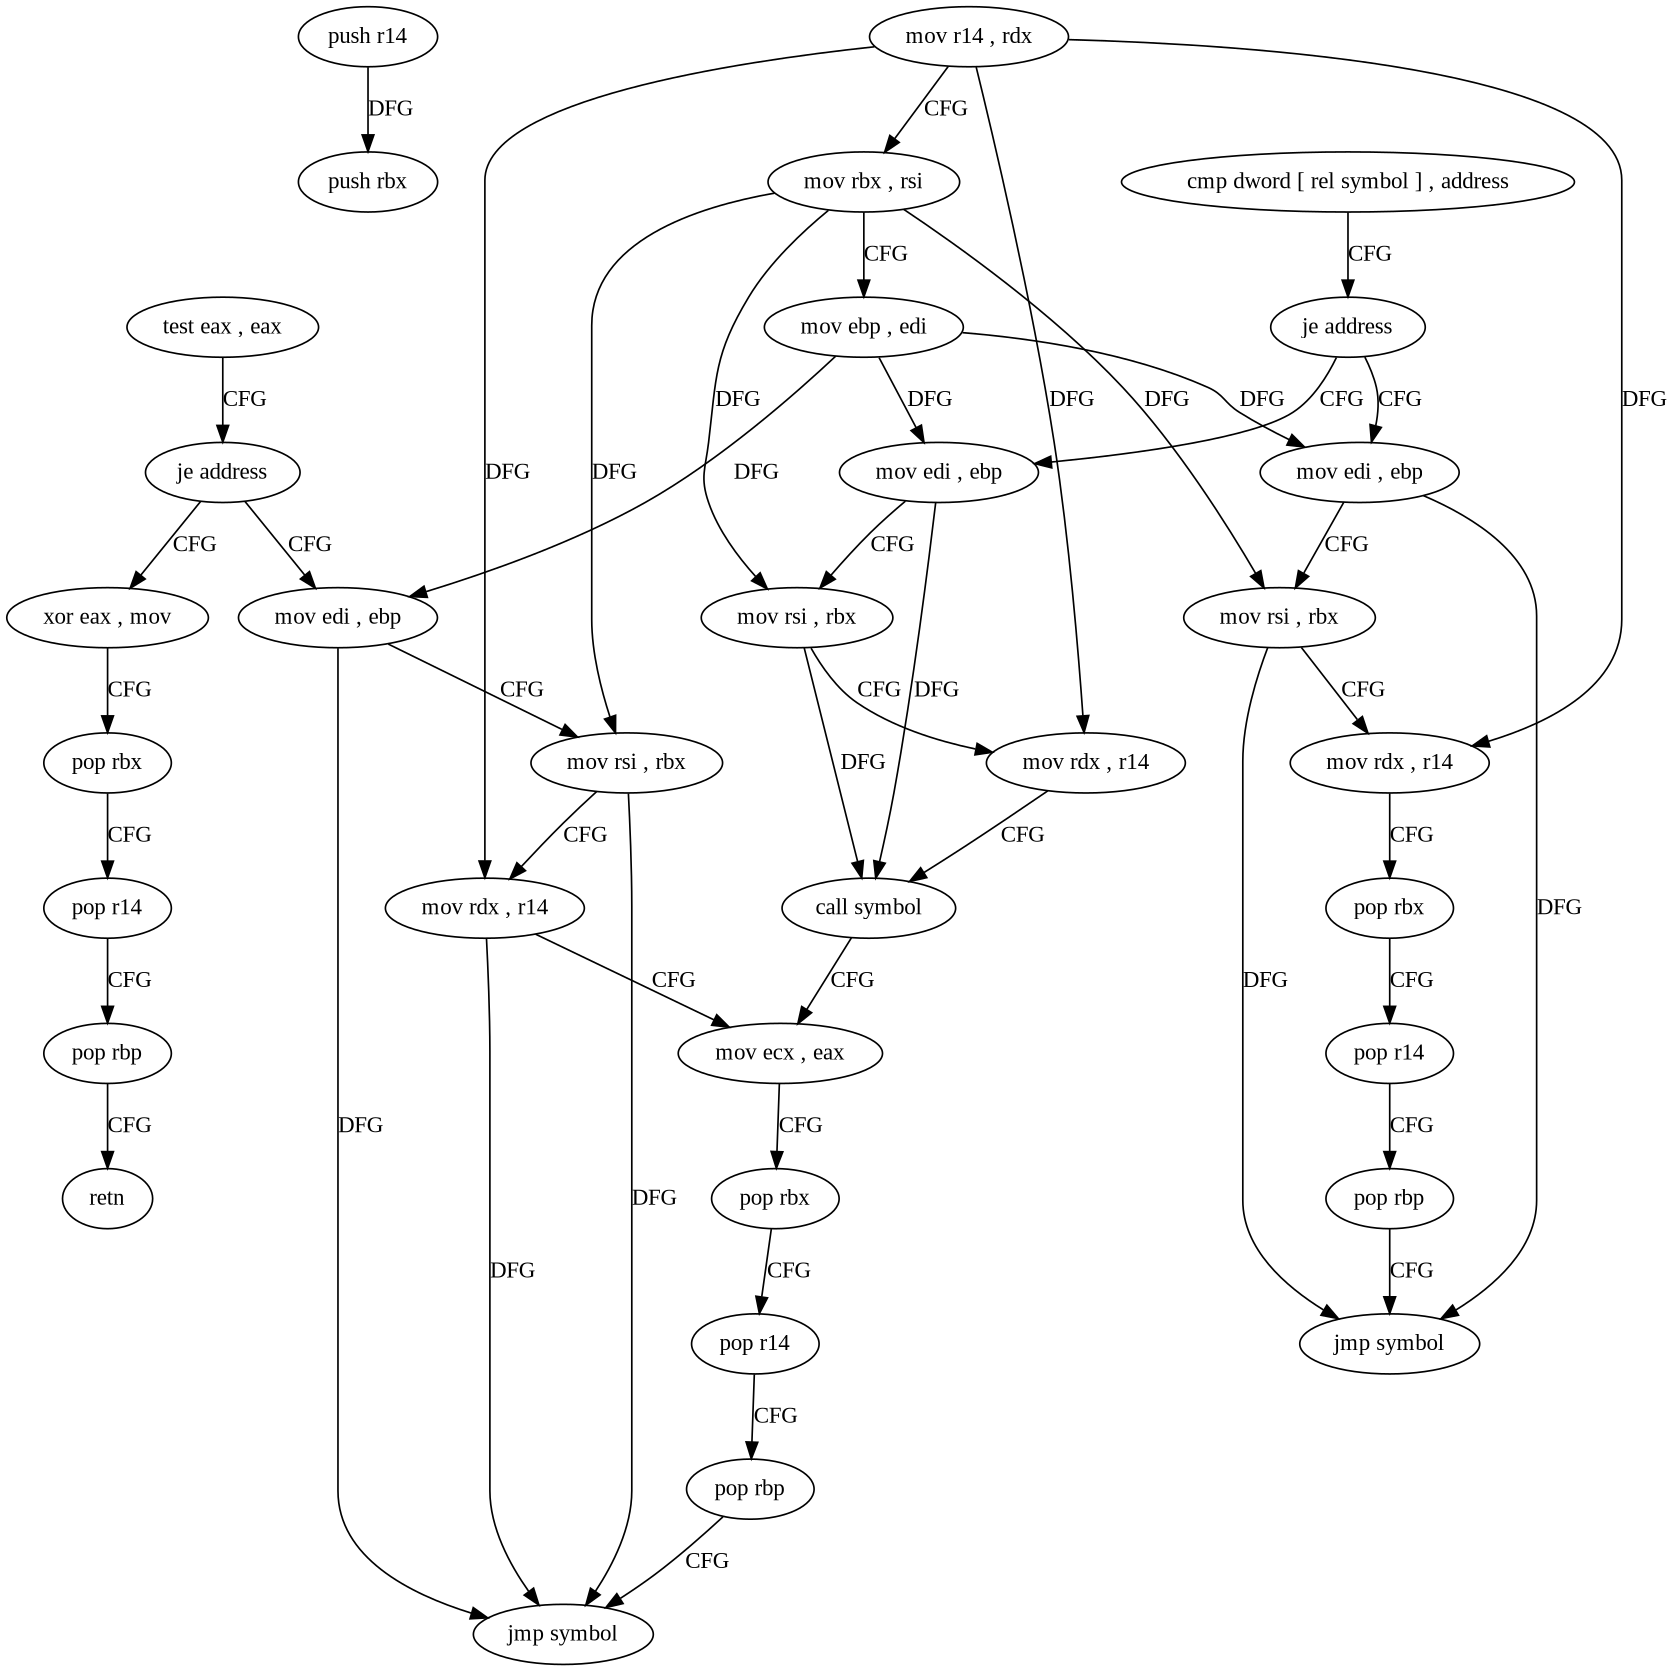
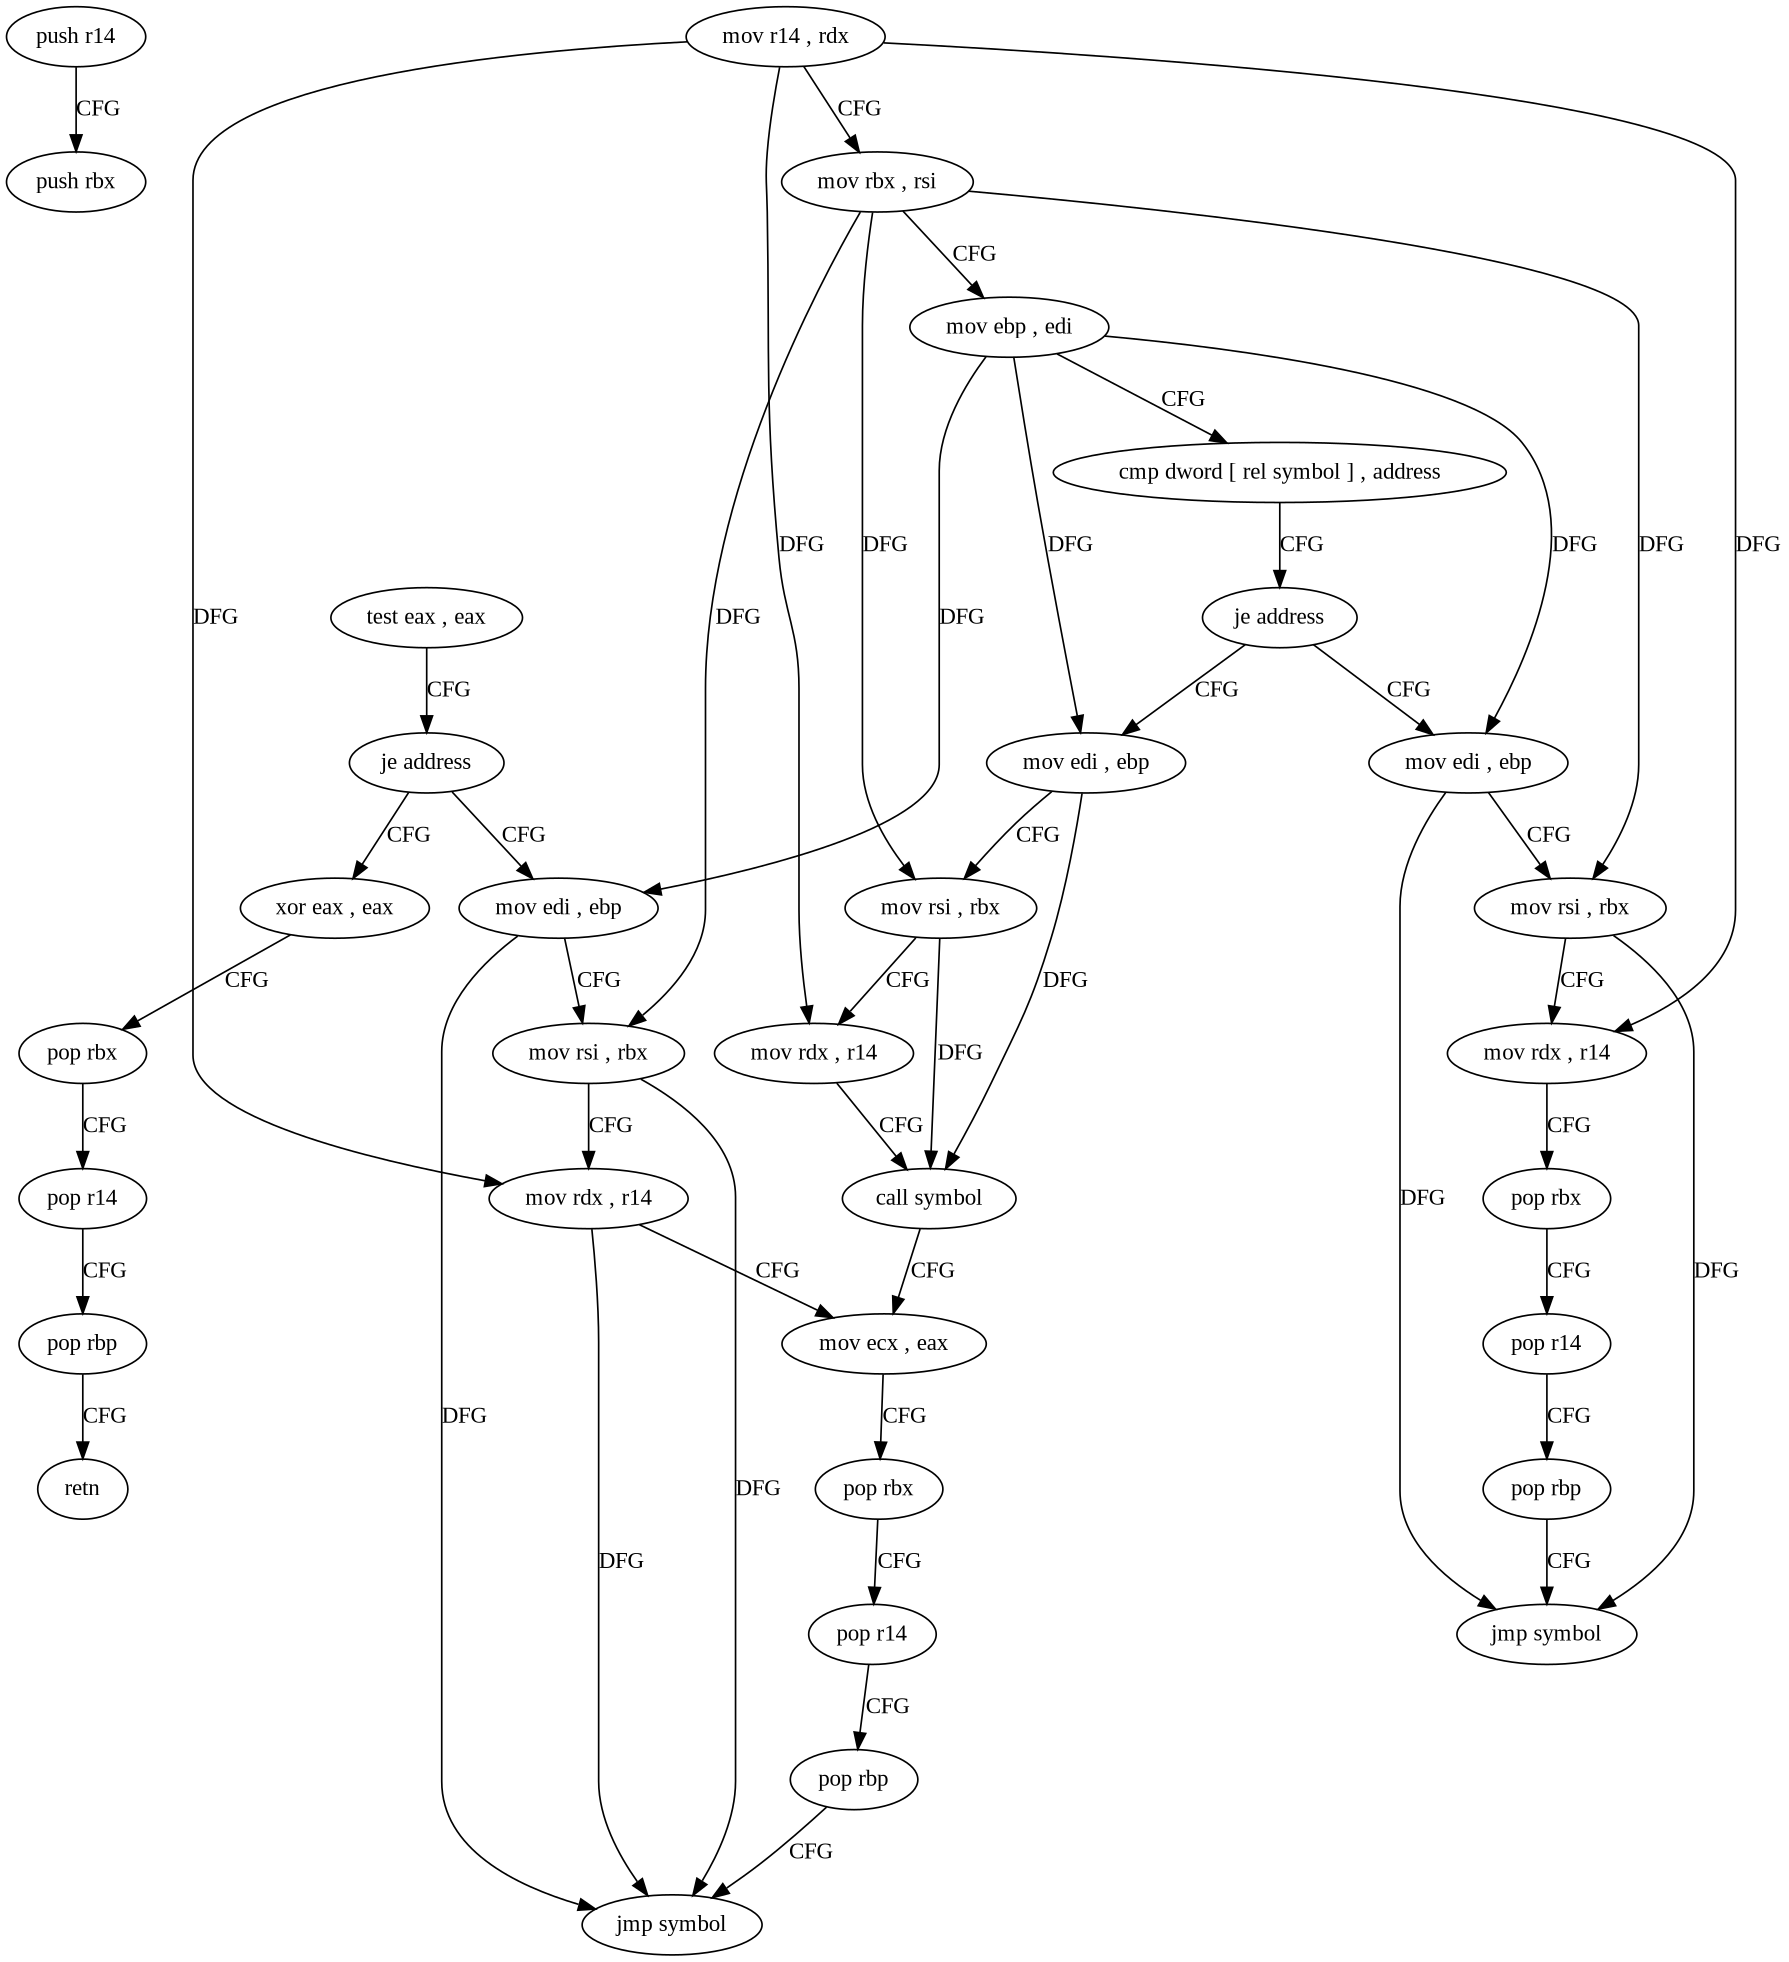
(391, 109) -> (99, 109)
none -> (1134, 395)
(108, 618) -> (335, 908)
